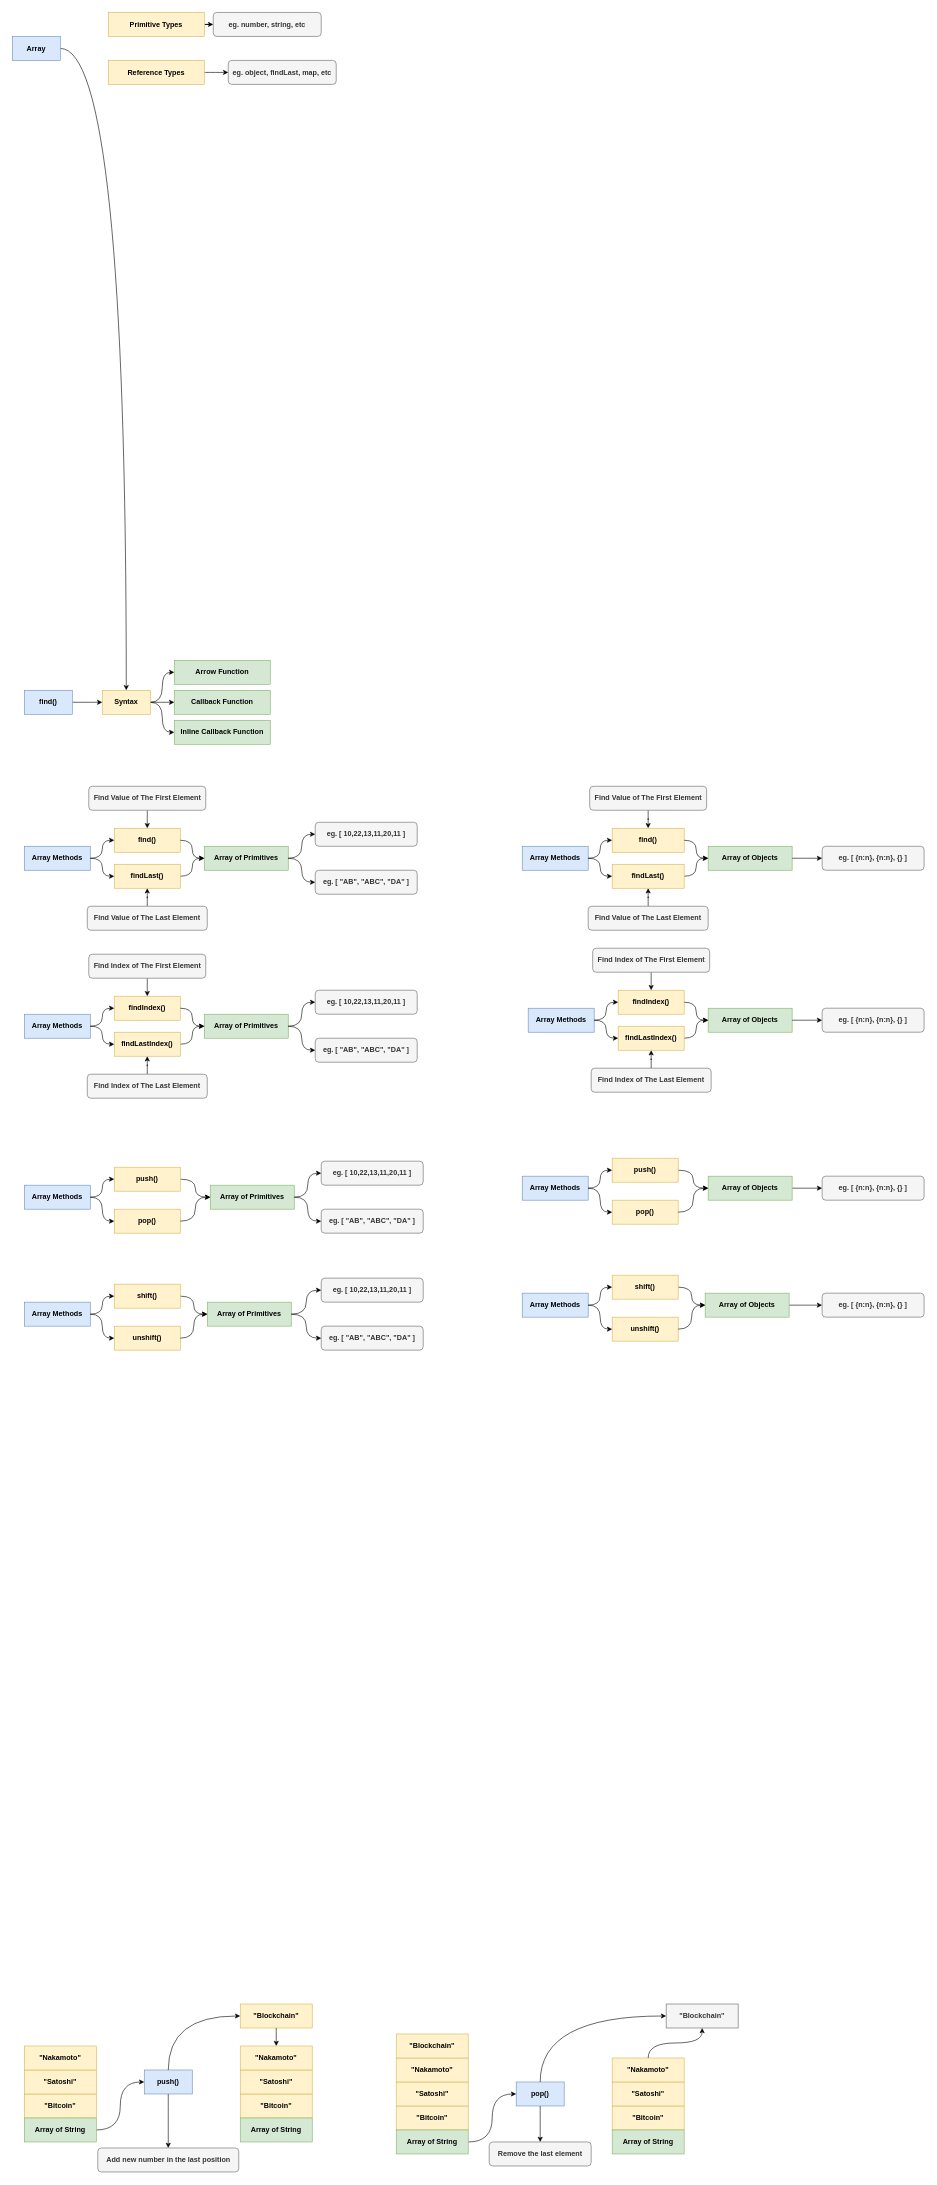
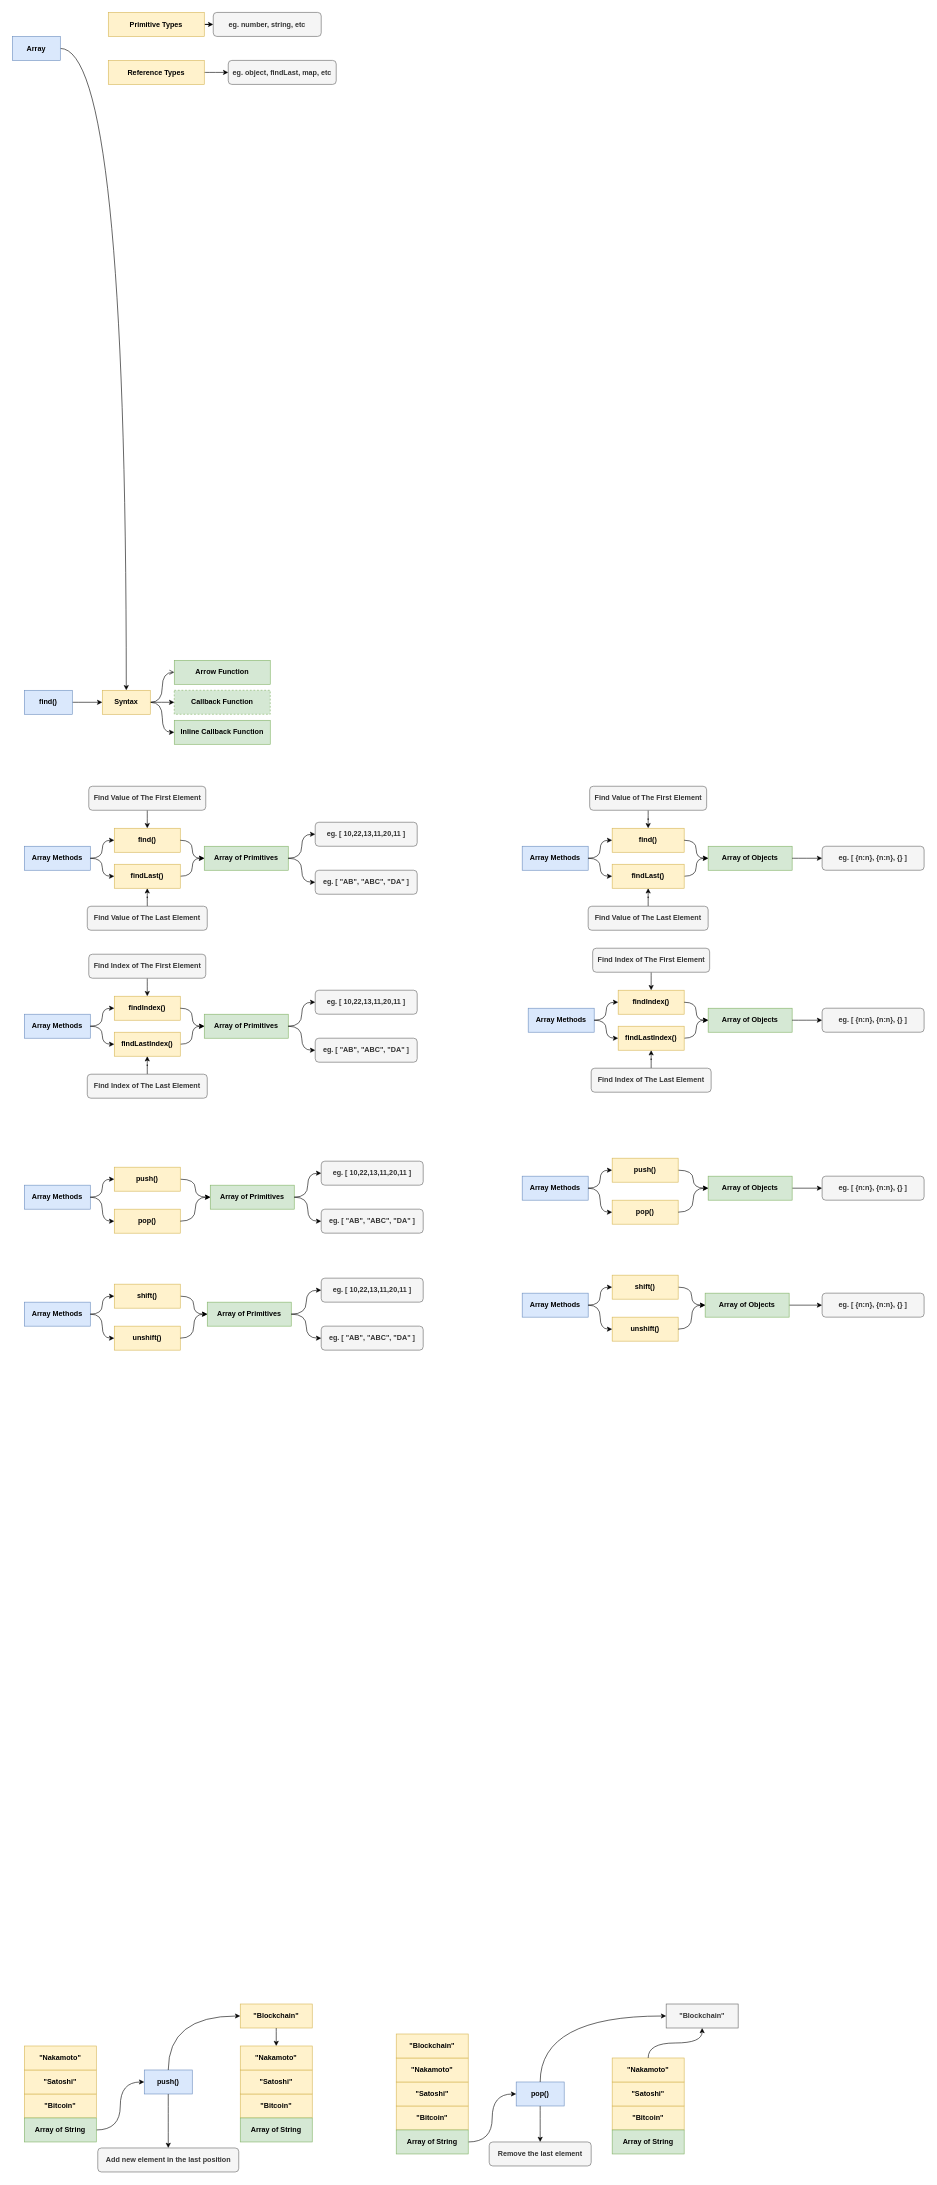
(166, 674) -> (169, 673)
(222, 702) -> (222, 702)
(169, 2160) -> (169, 2160)
